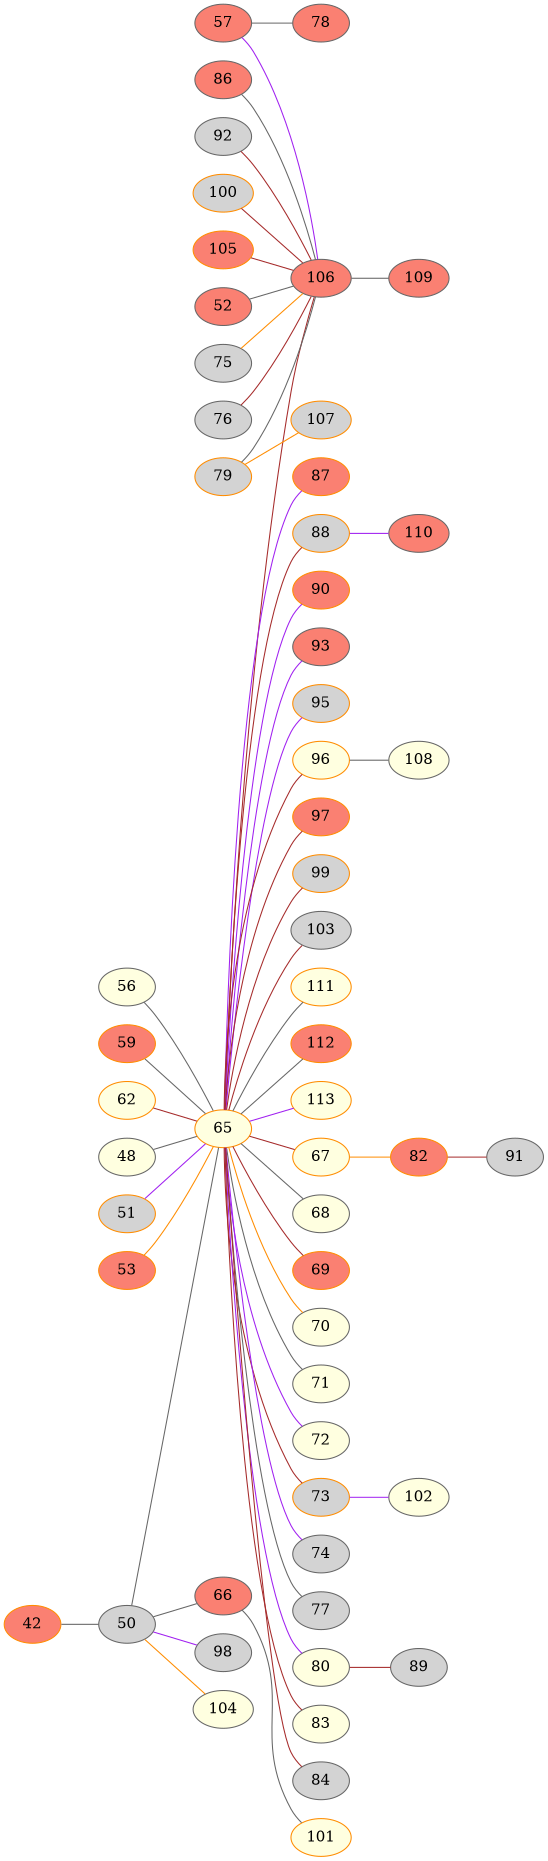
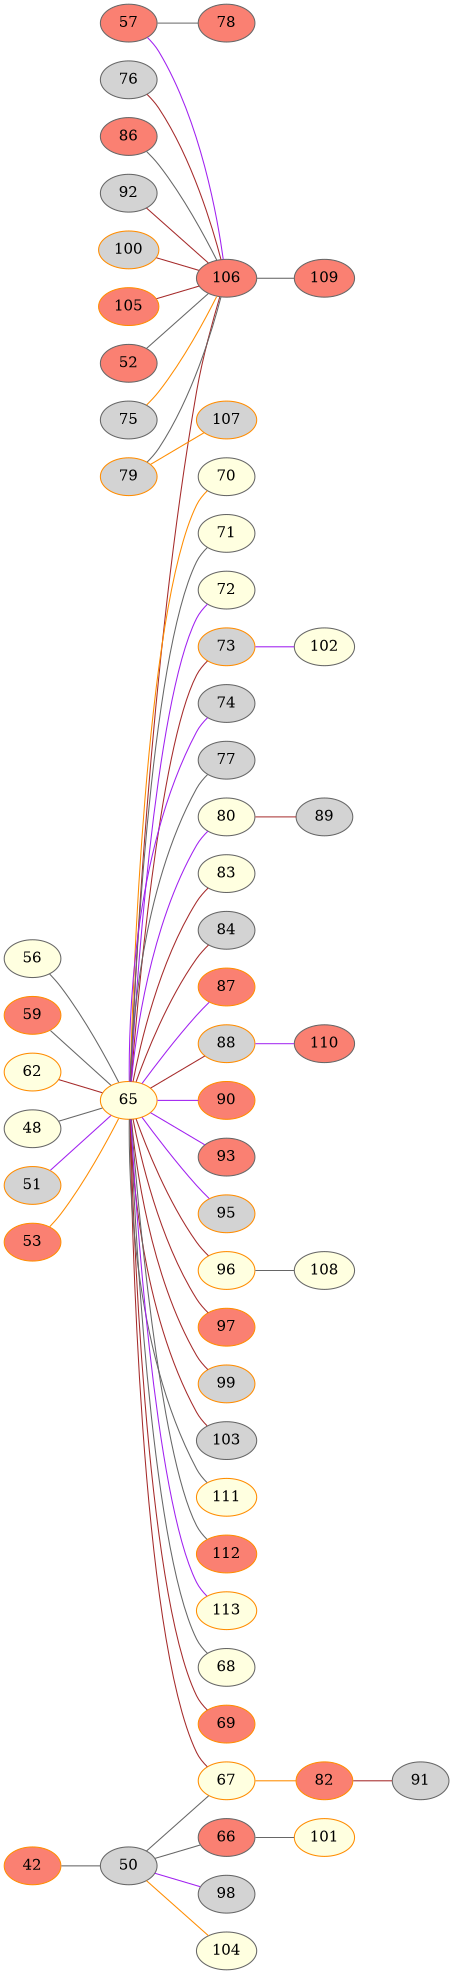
(175, 1377) -> (178, 1823)
